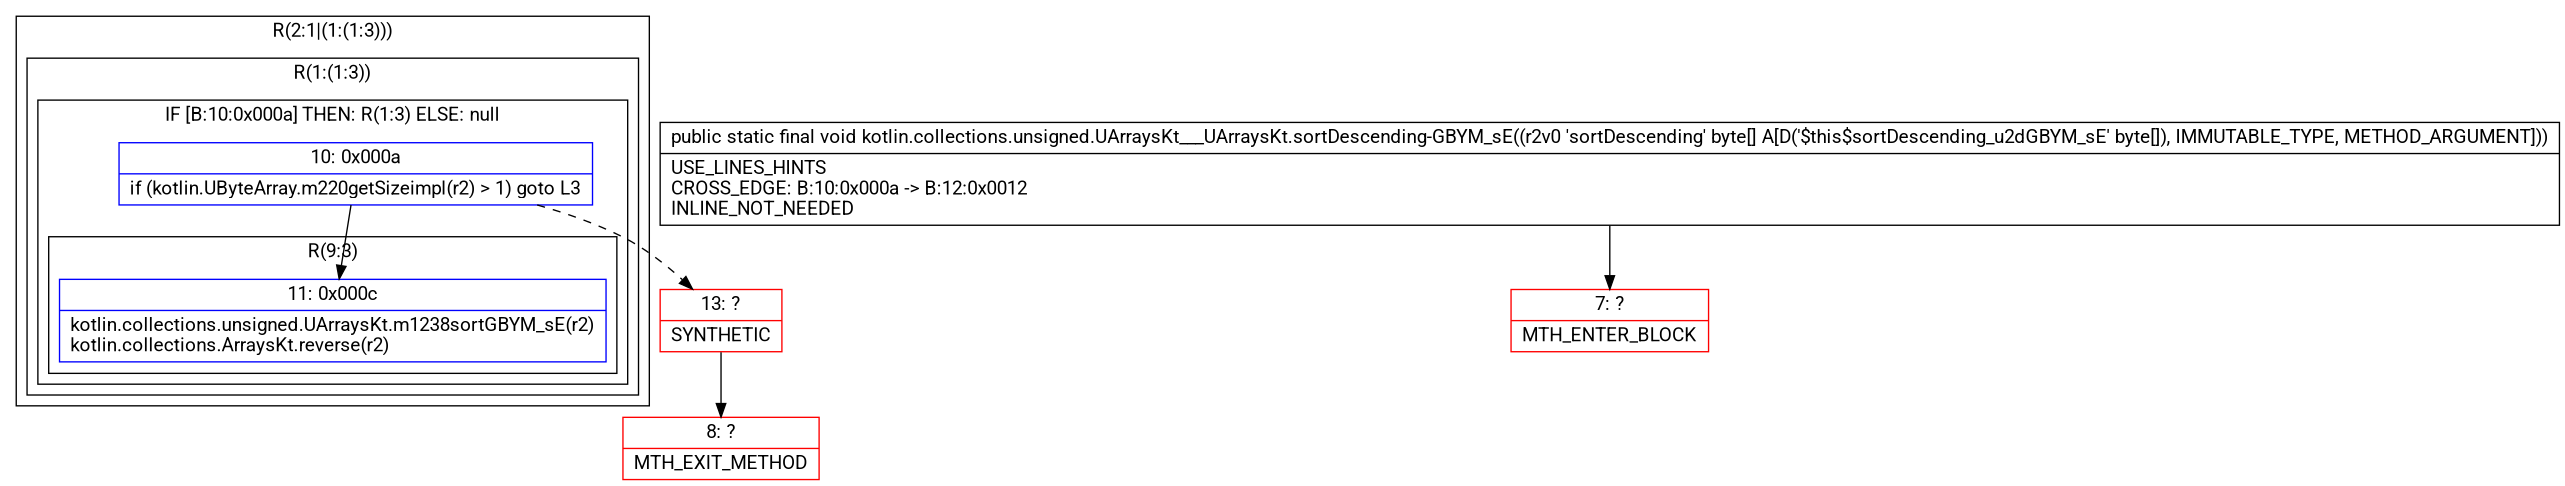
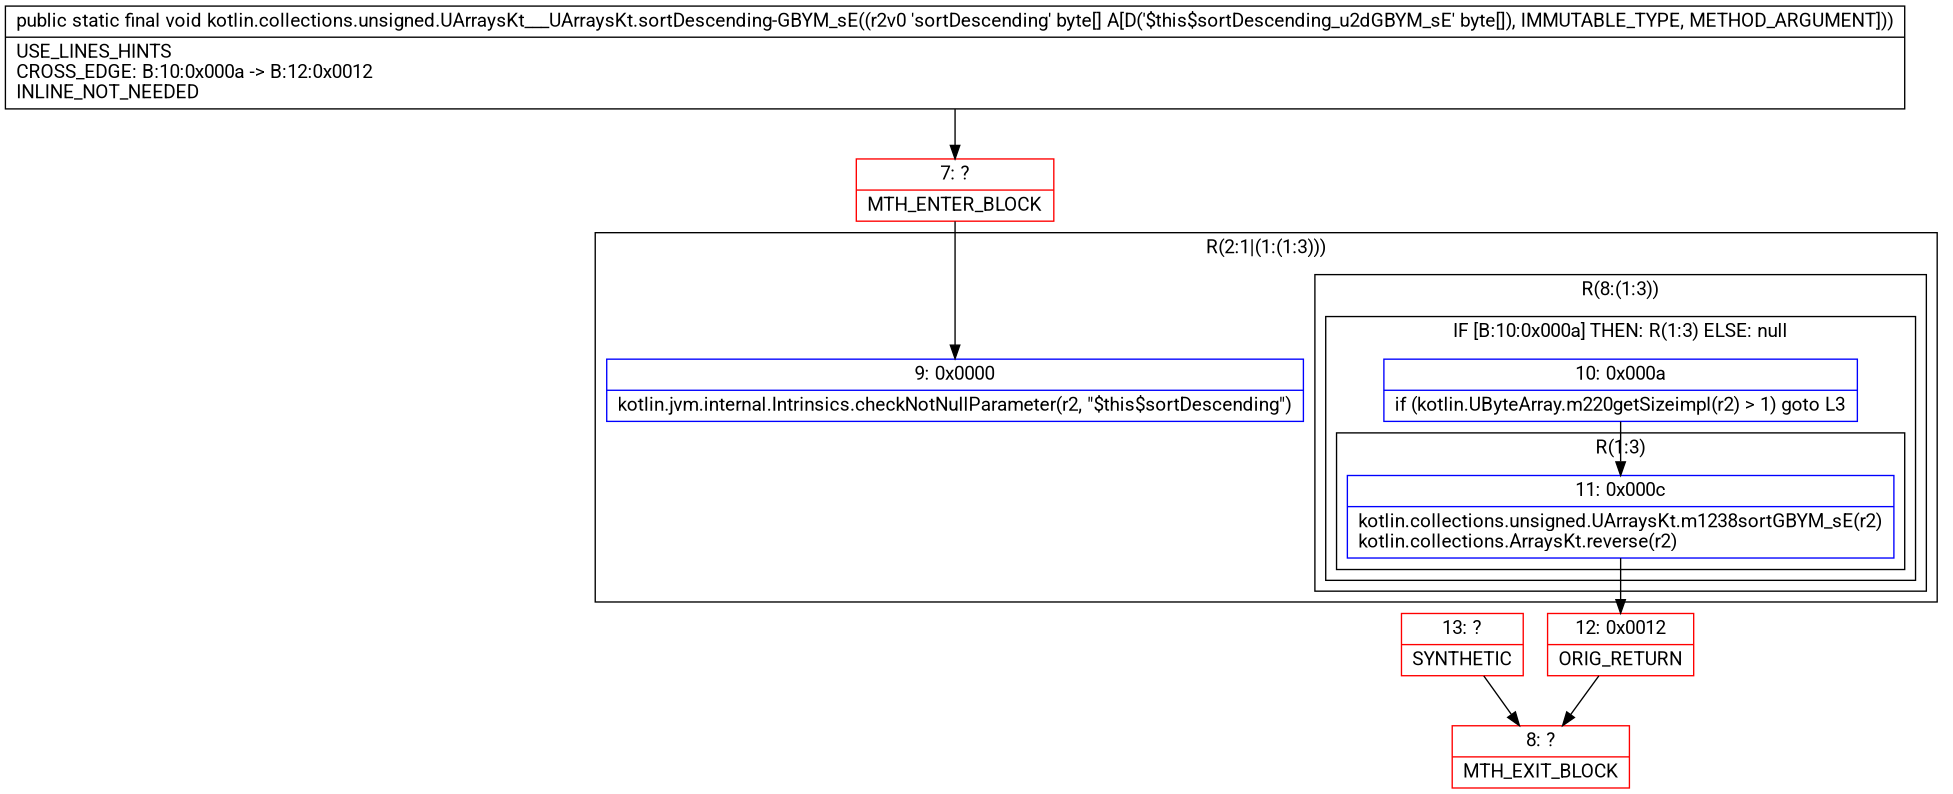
(333, 74) -> (1621, 290)
(603, 228) -> none
(333, 252) -> (1621, 448)
none -> (955, 390)
(721, 463) -> (1541, 772)
none -> (1621, 645)
